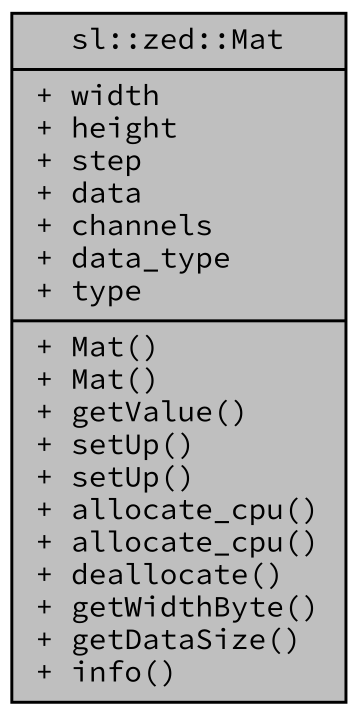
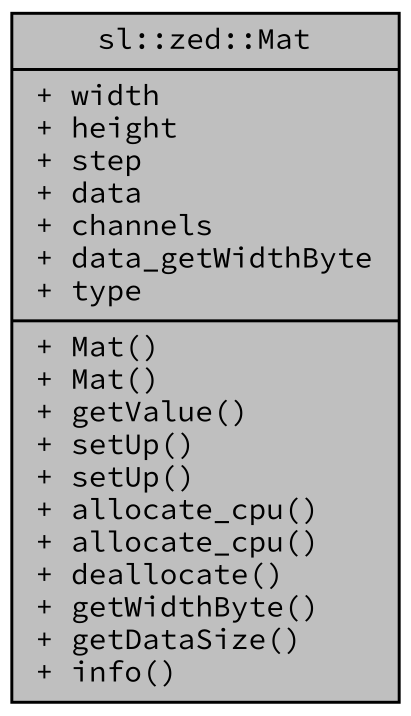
(135, 259) -> (206, 259)
